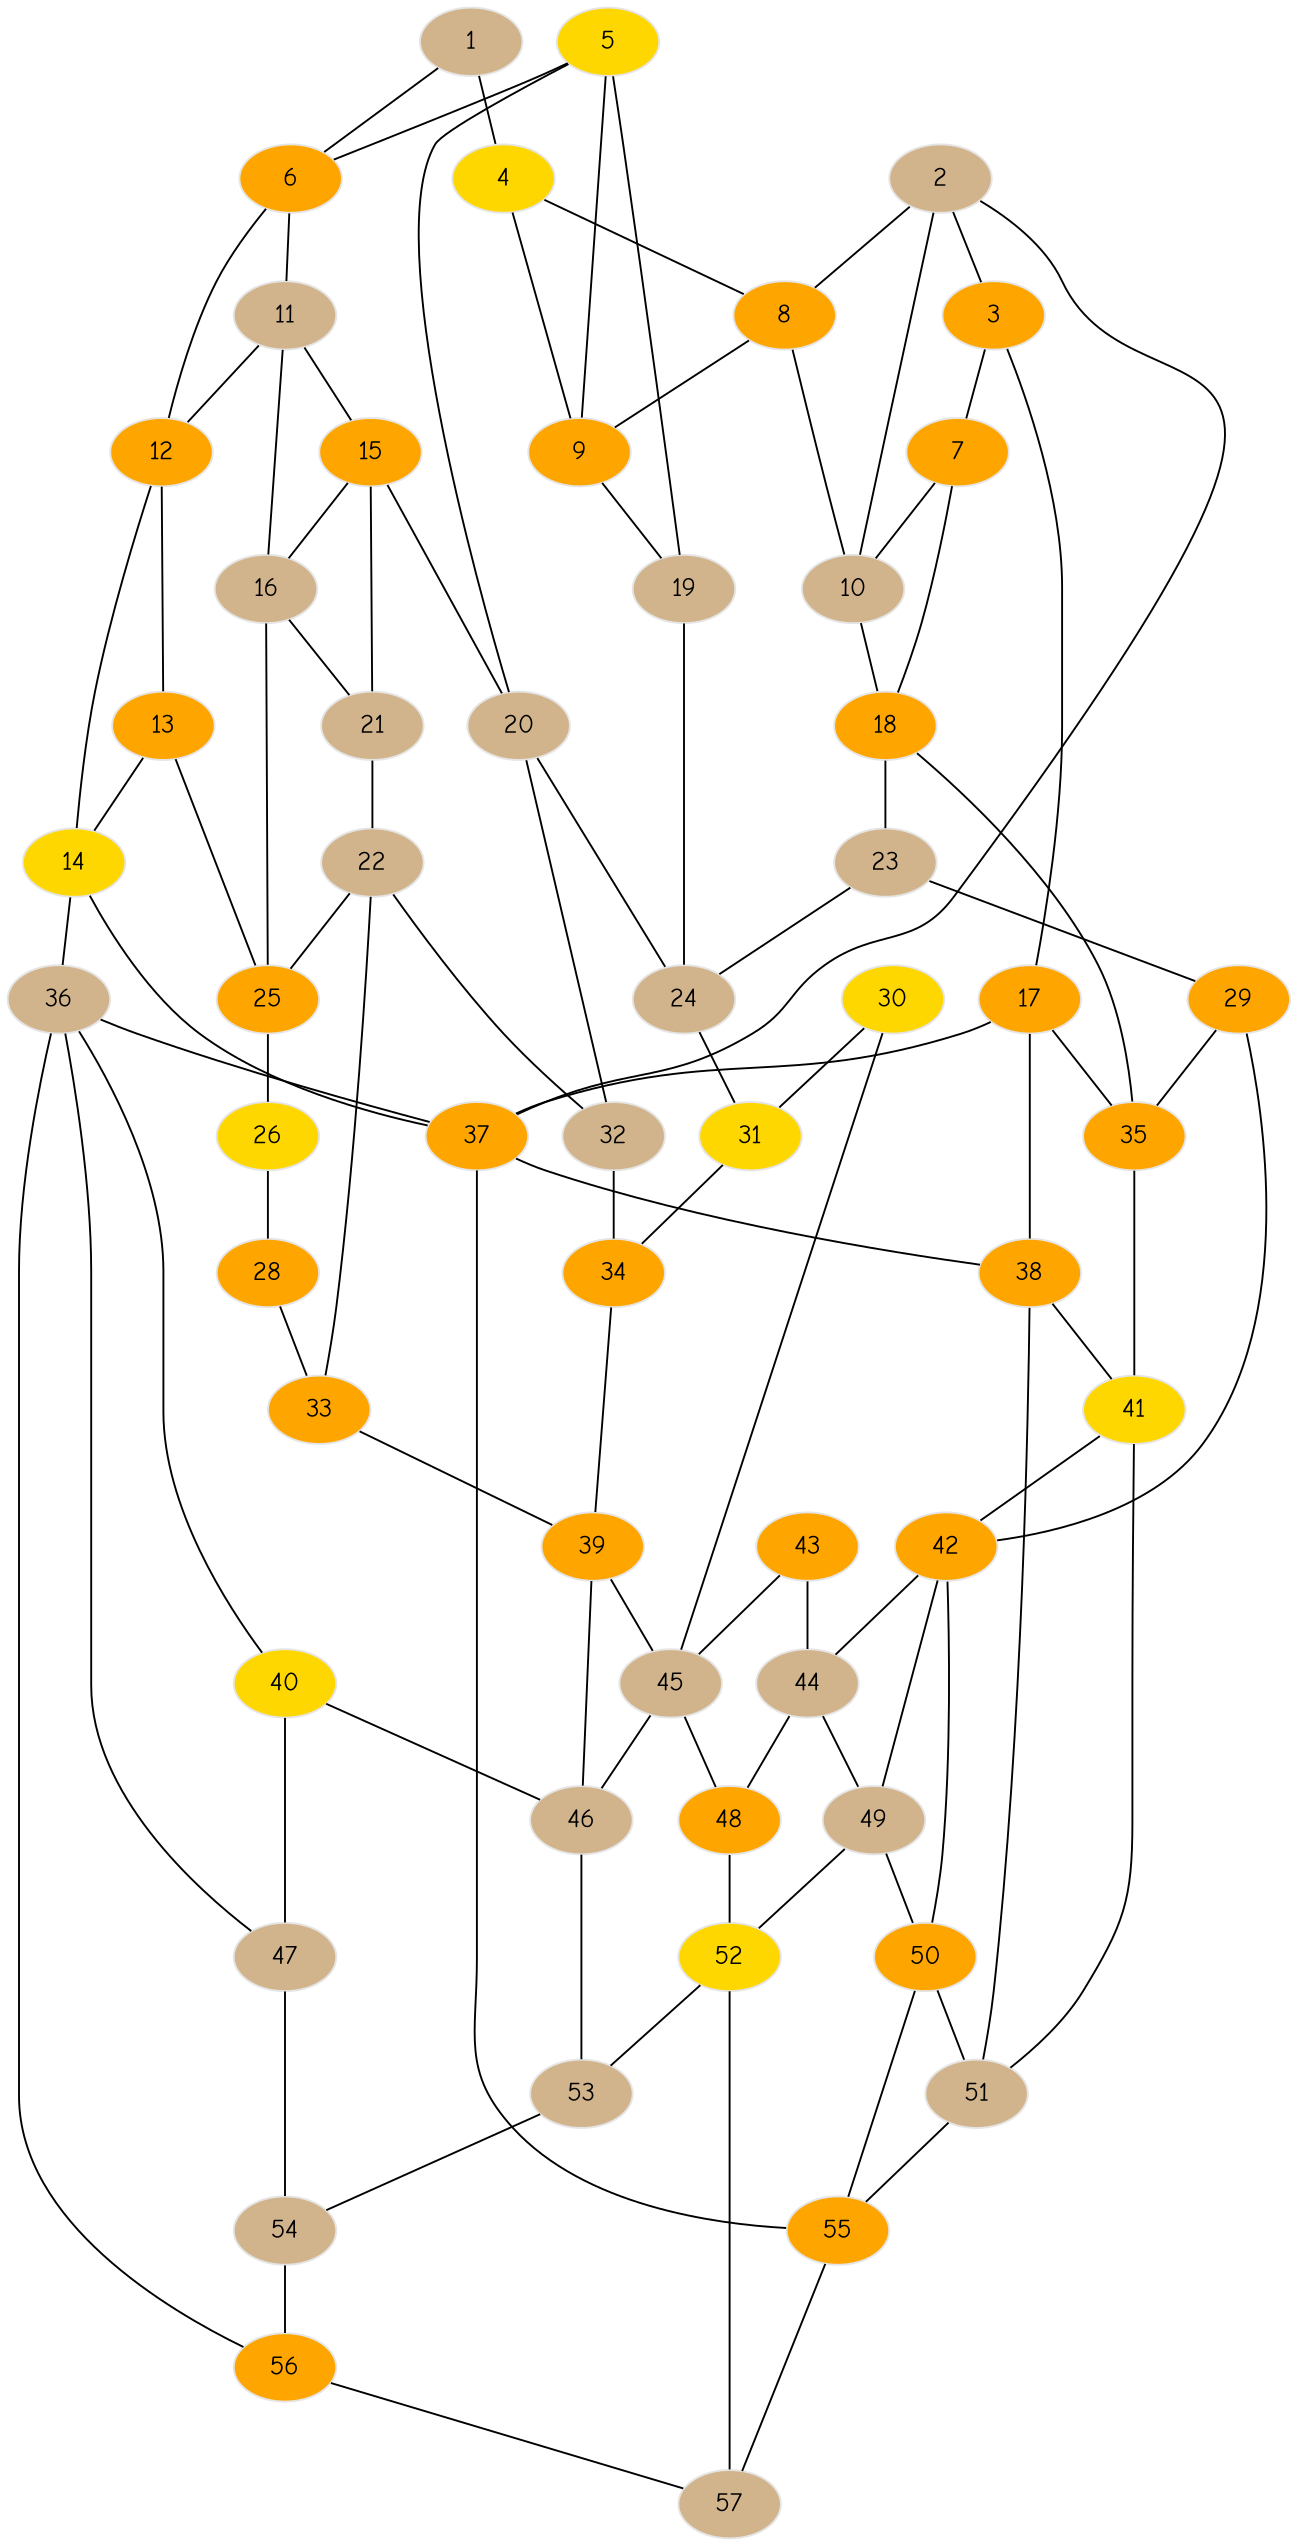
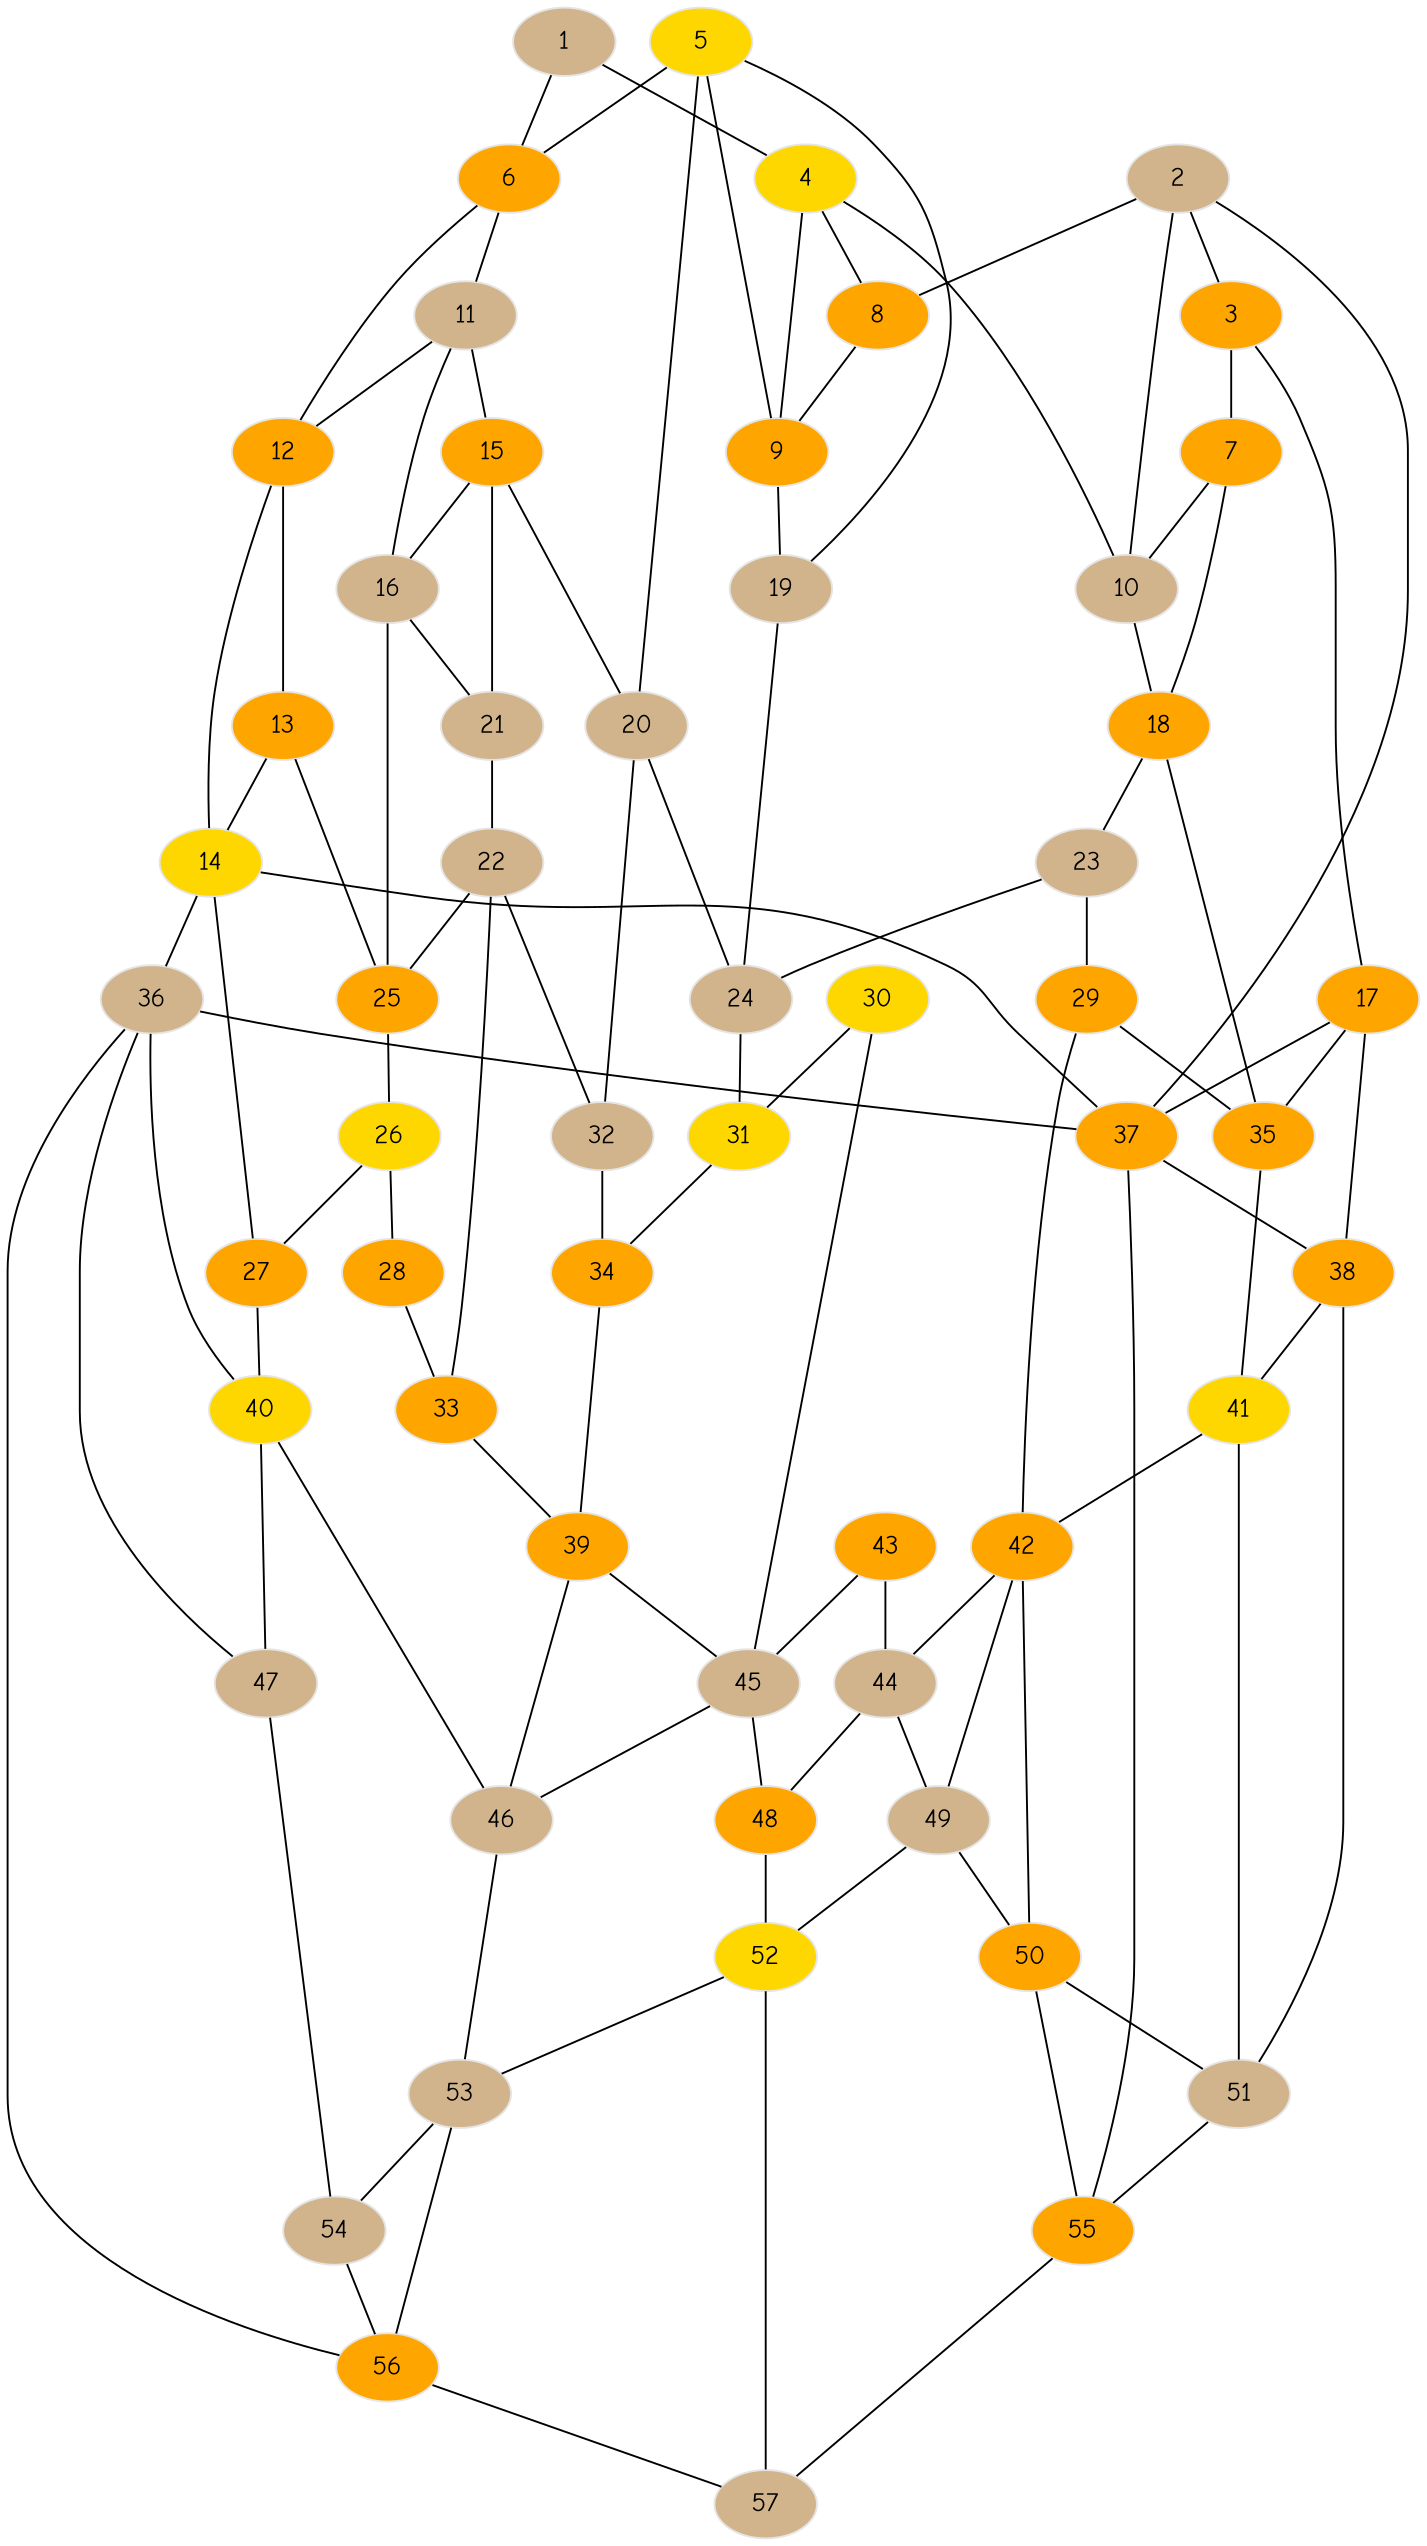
(818, 452) -> (1005, 357)
none -> (256, 1273)
none -> (424, 2231)
